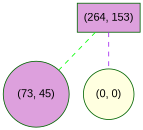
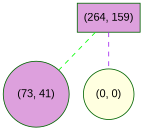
(109, 18) -> (109, 18)
(36, 94) -> (36, 94)
